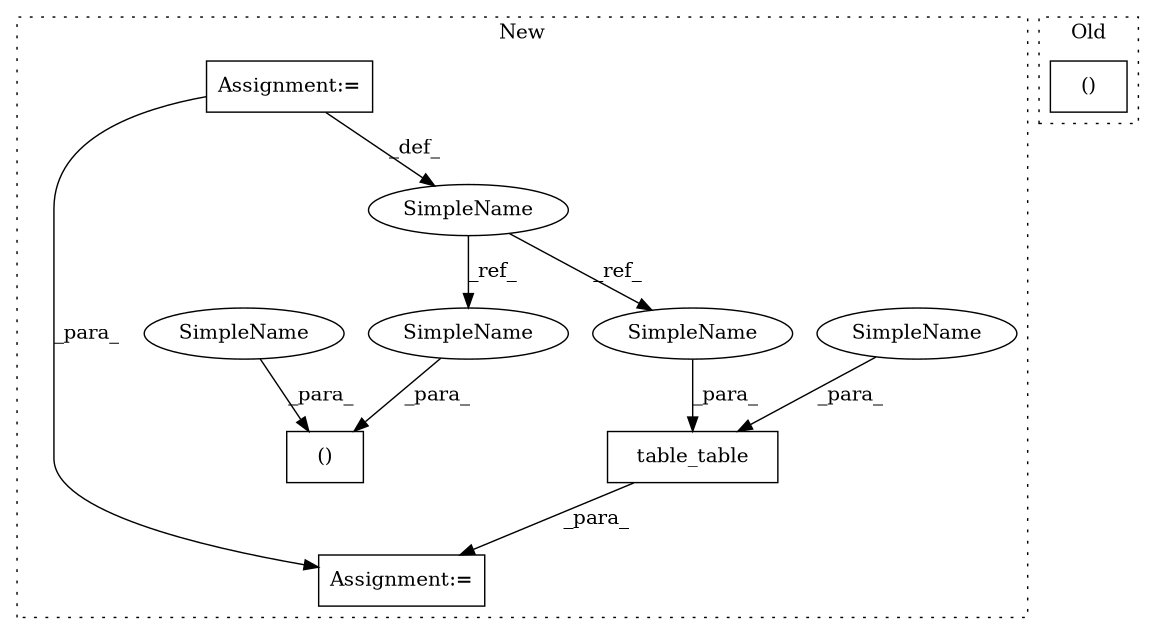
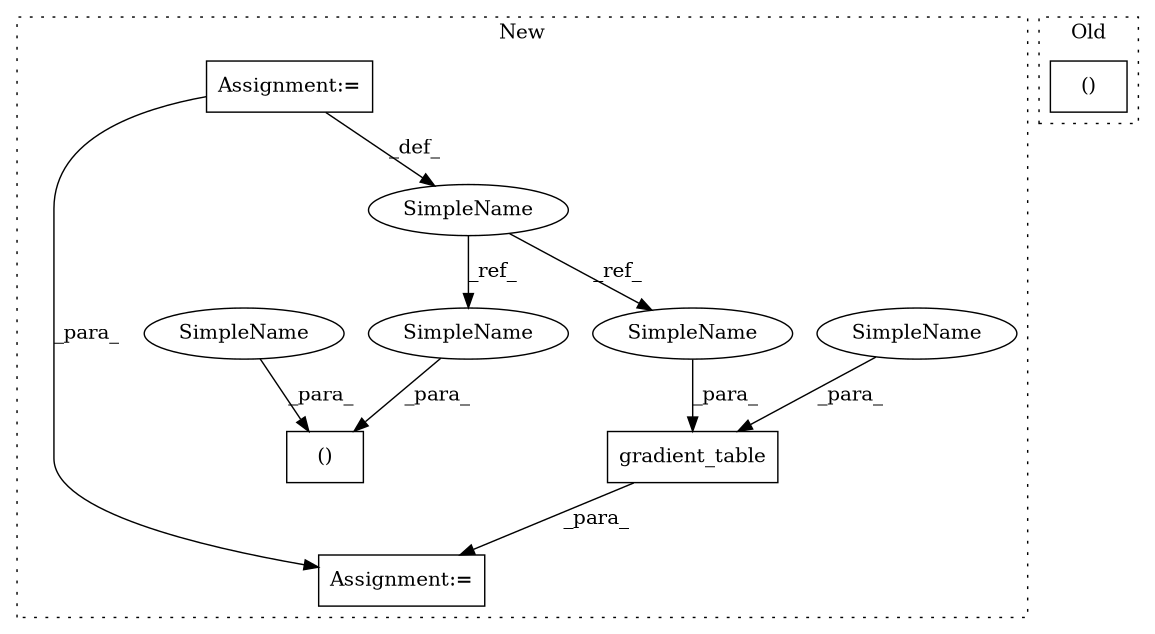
(693, 457) -> (693, 457)
